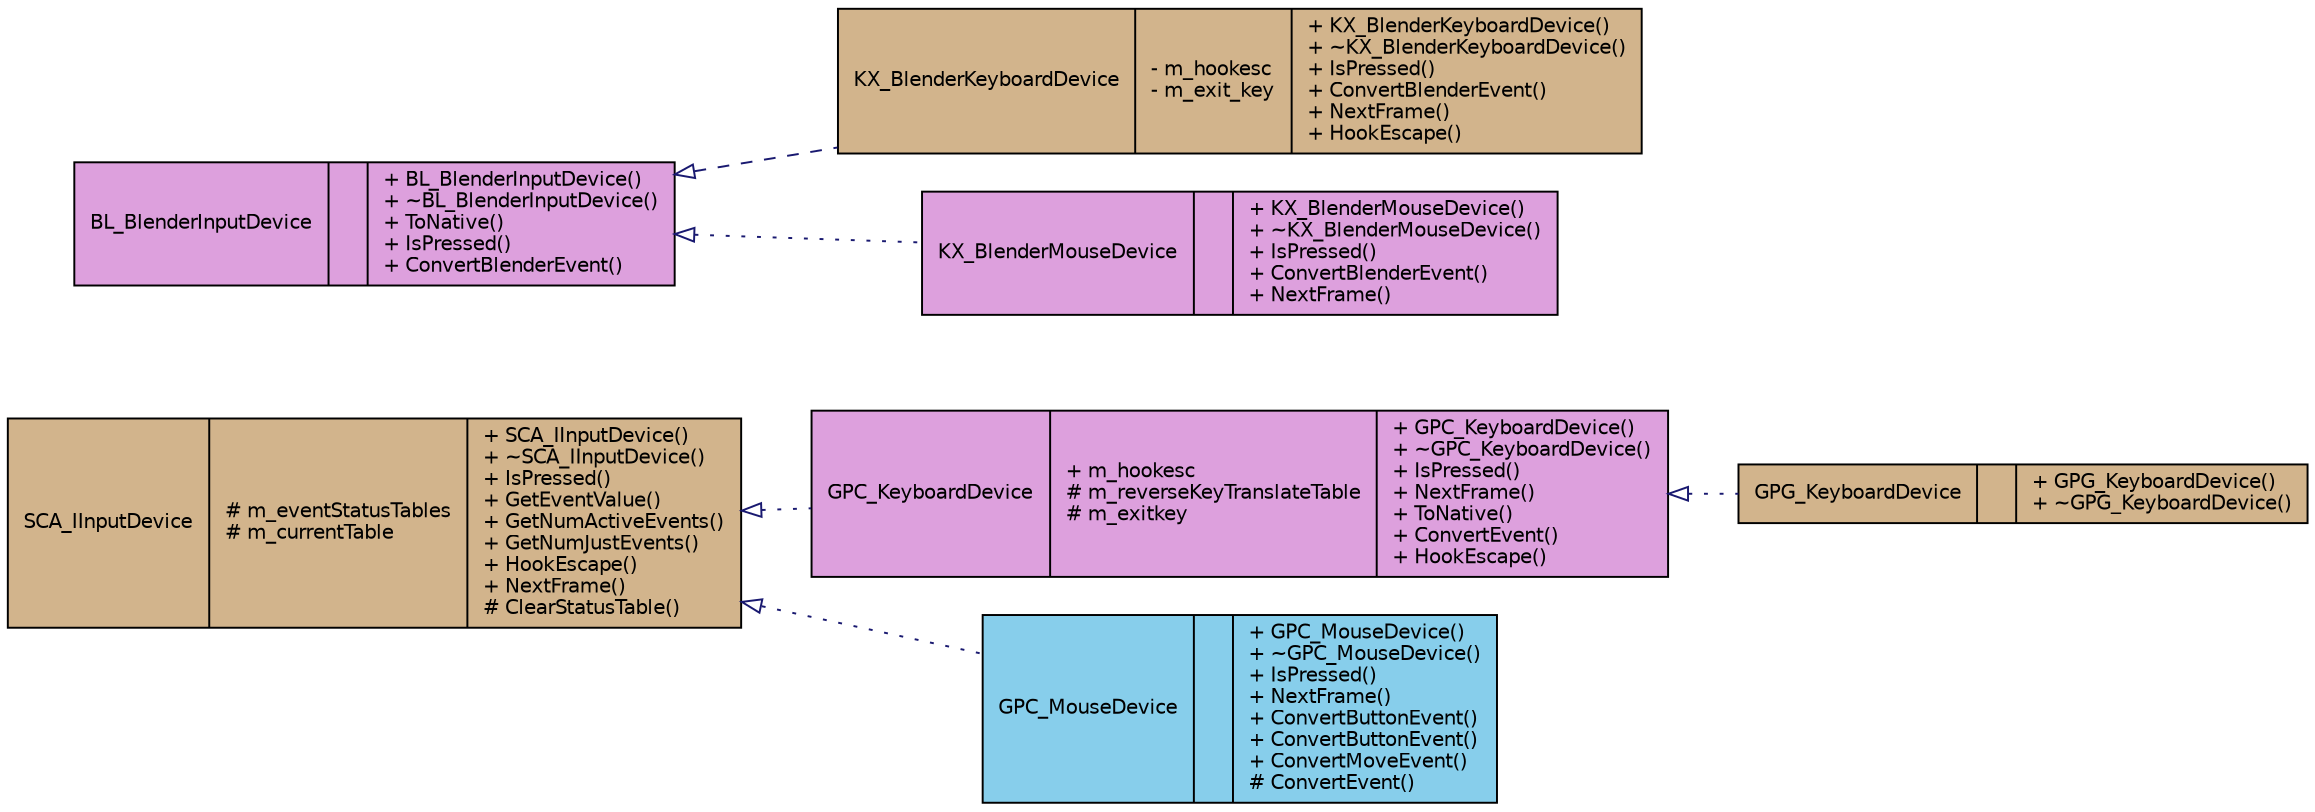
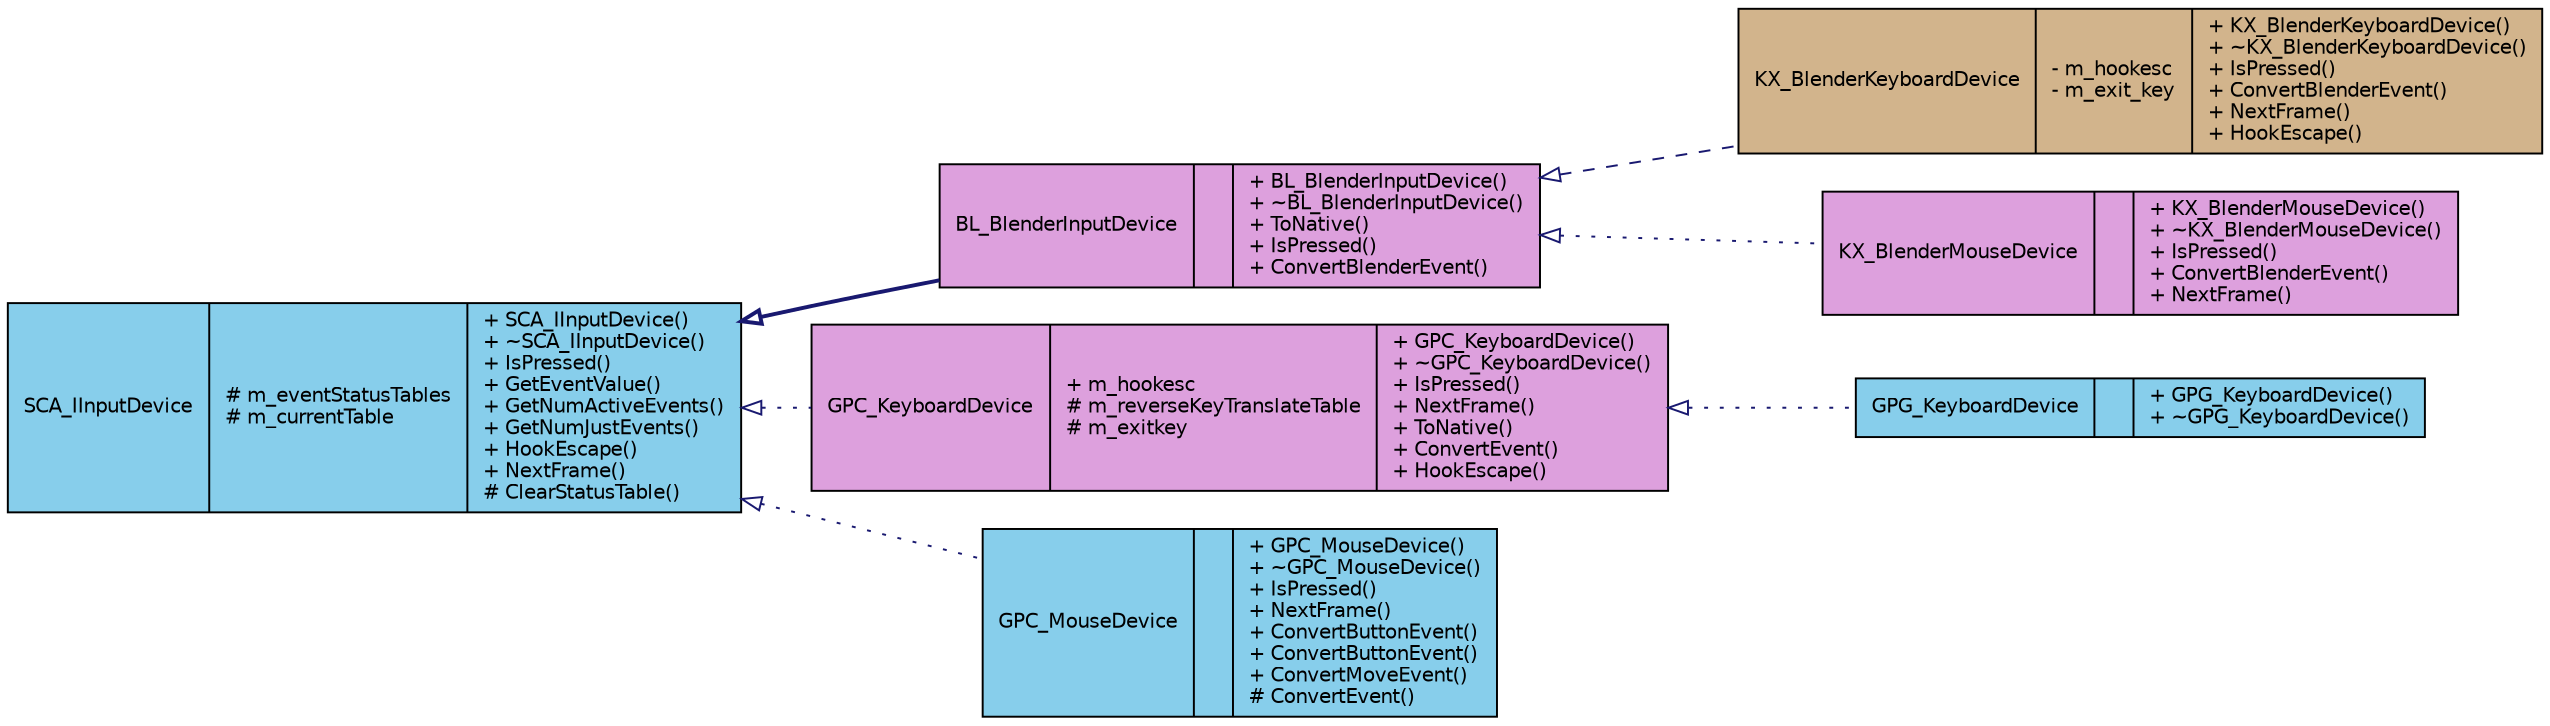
none -> (850, 298)
(2023, 494) -> (2140, 408)
(374, 523) -> (374, 408)
